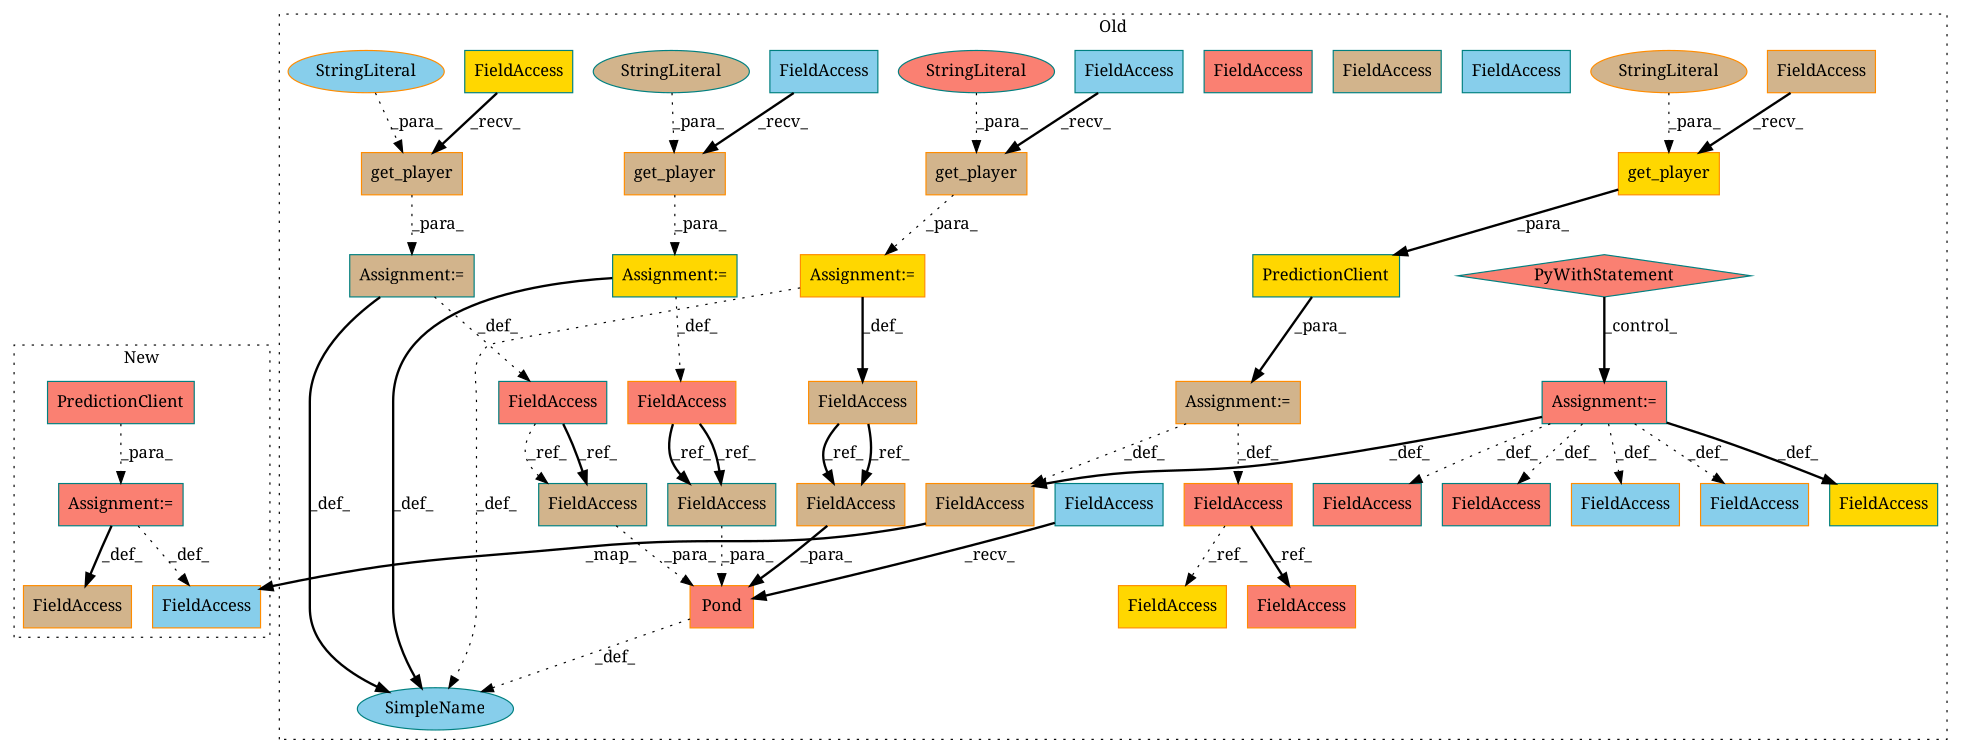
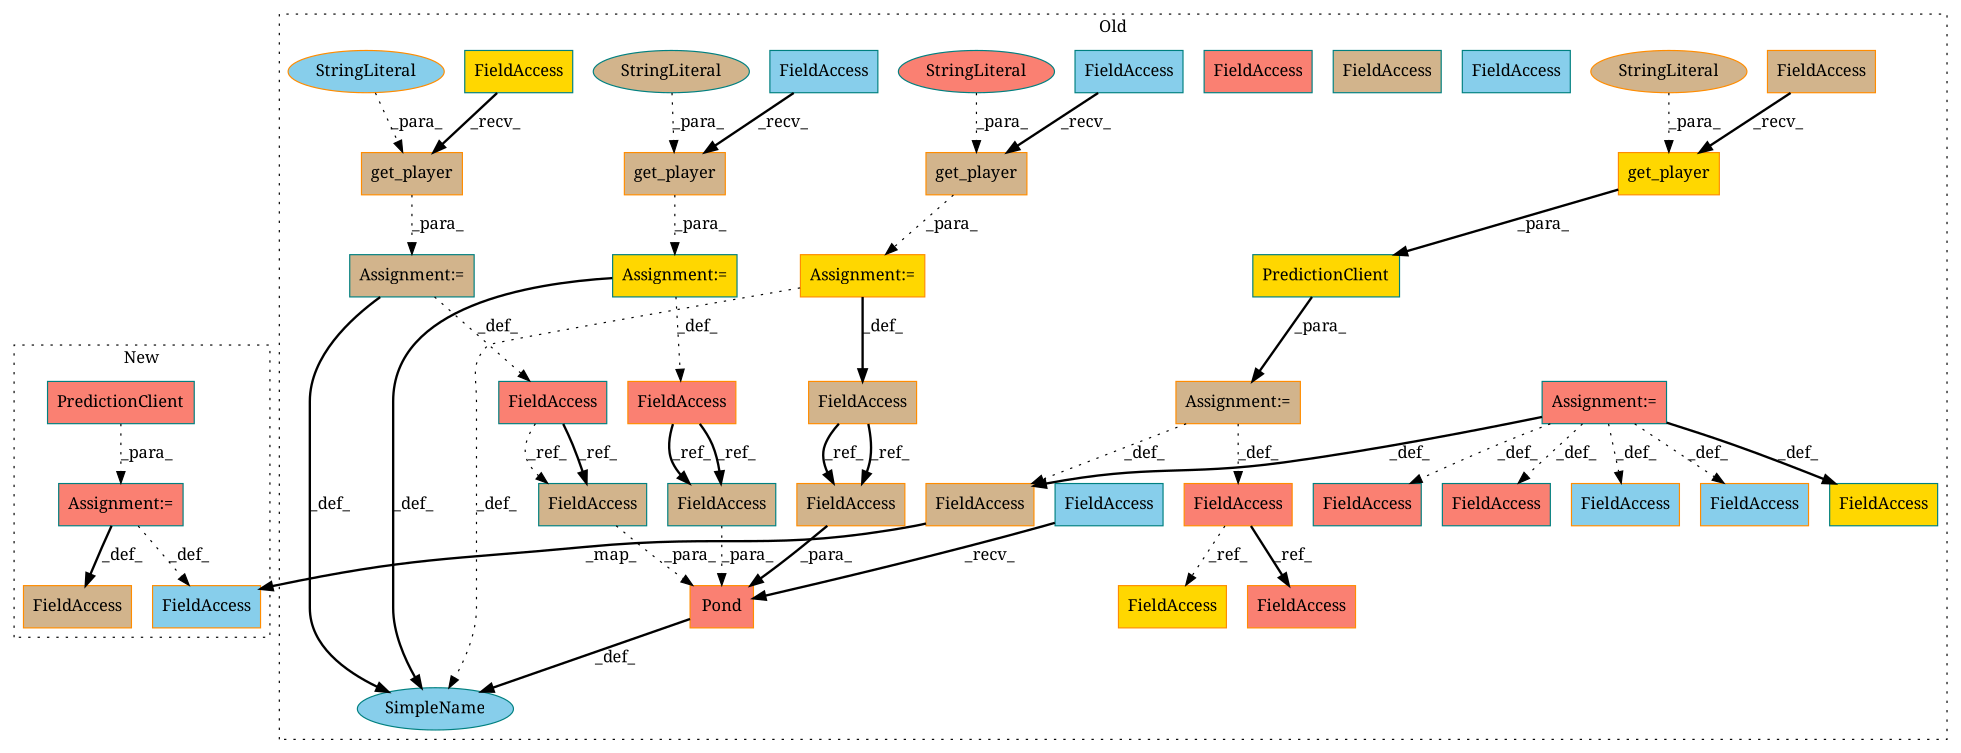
(1604, 276) -> none
(591, 653) -> (591, 653)
